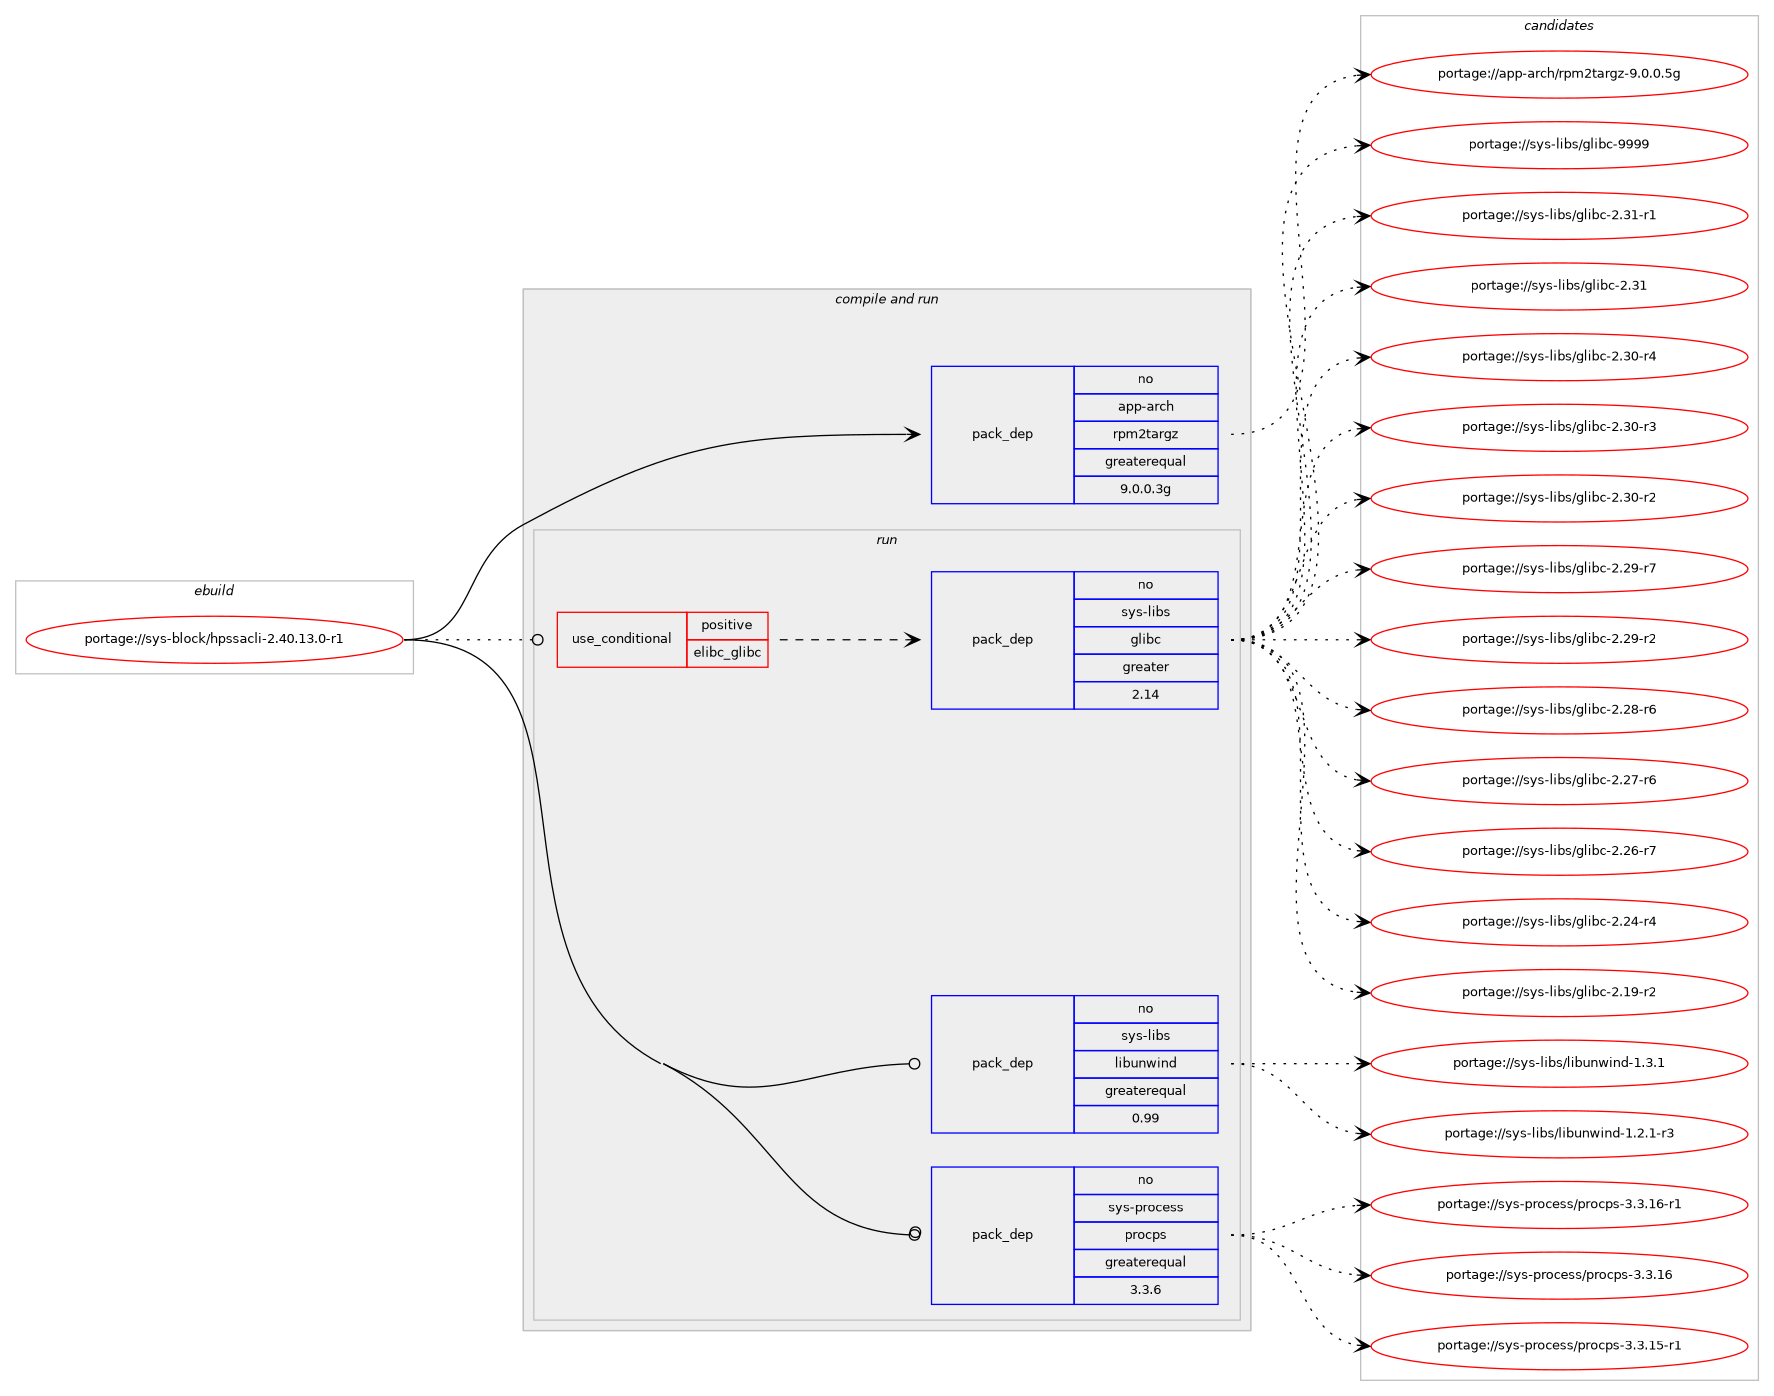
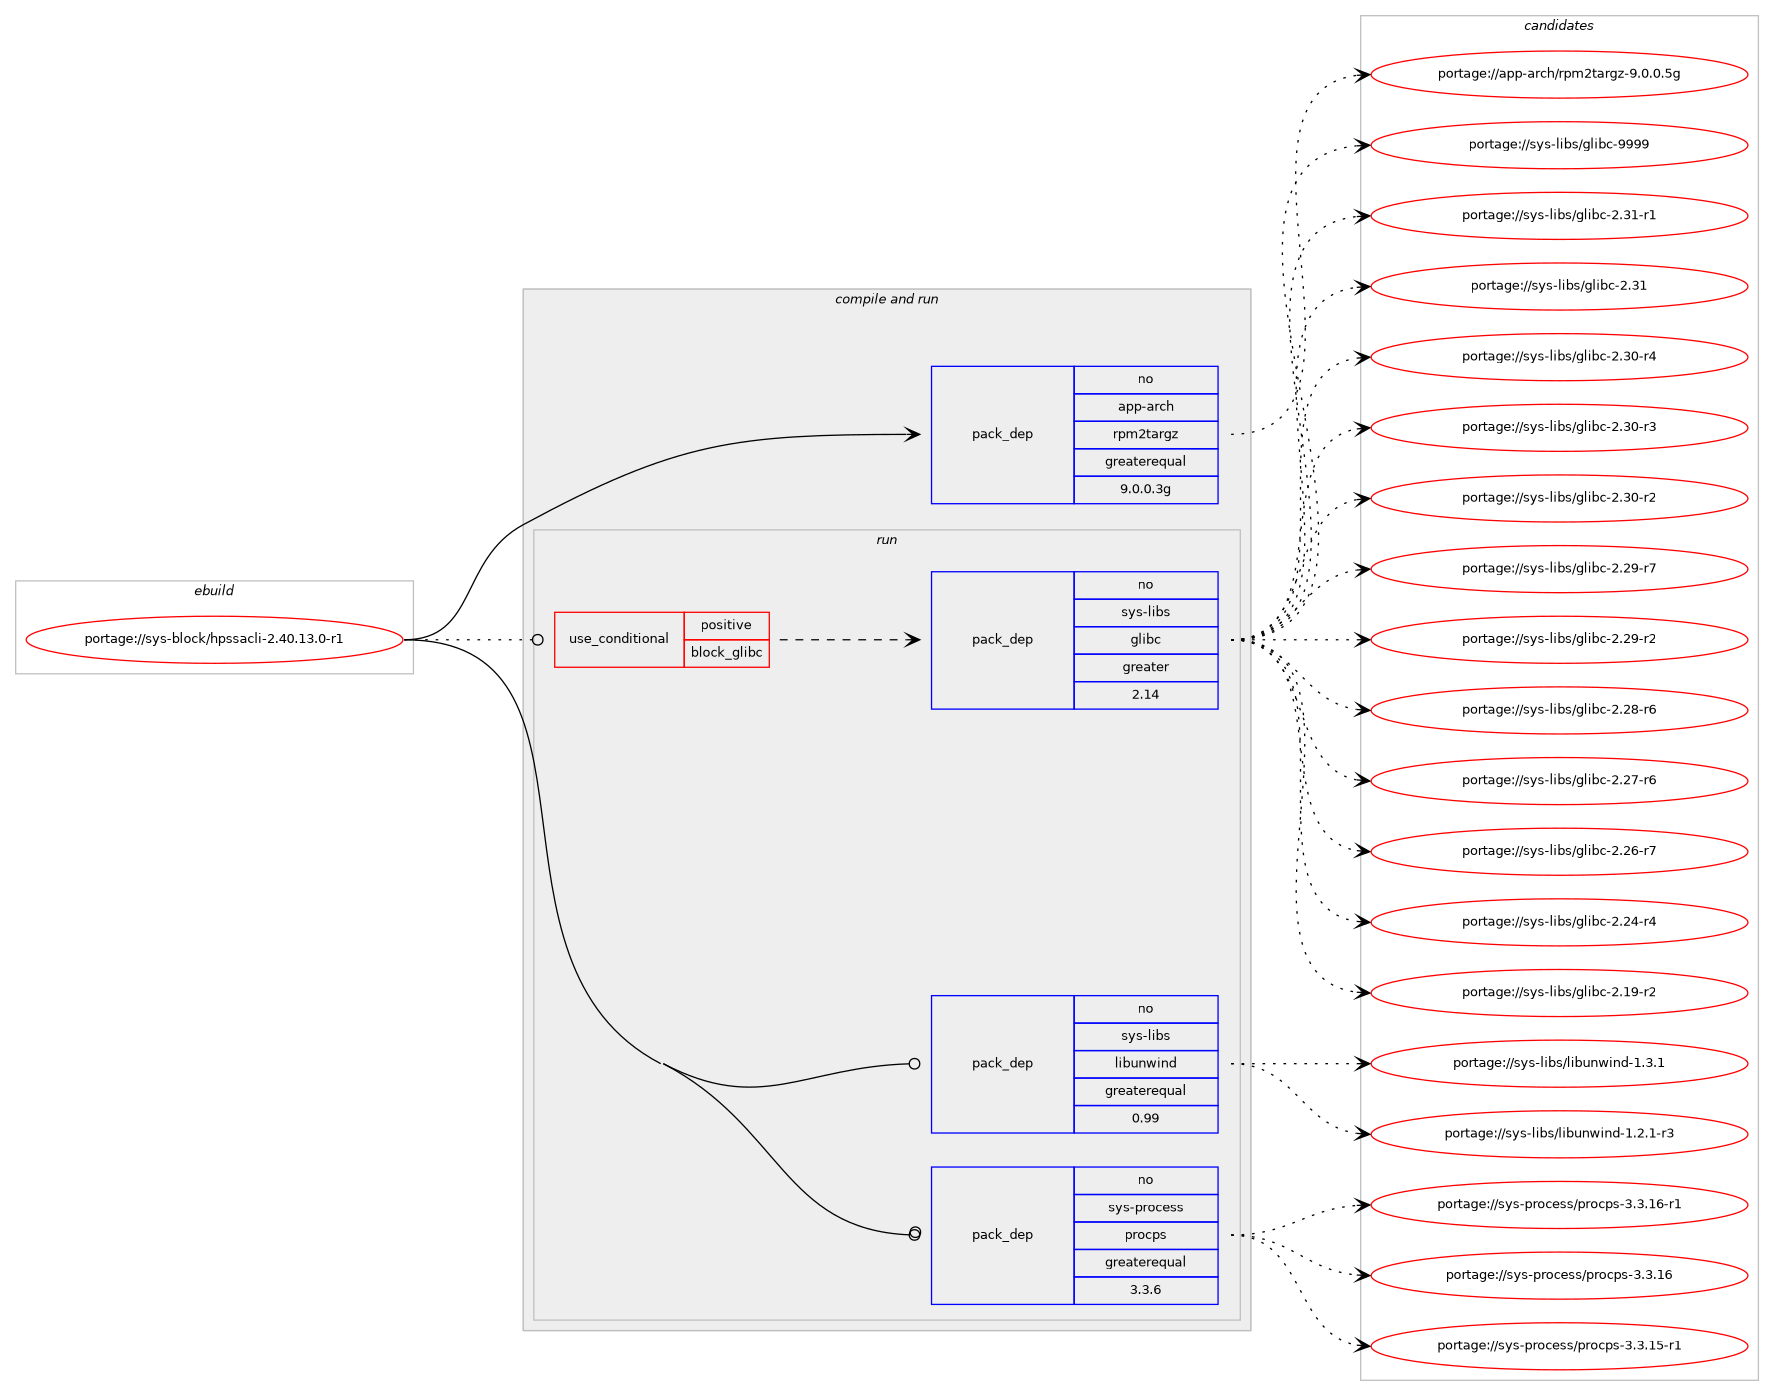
(727, 653) -> (727, 653)
